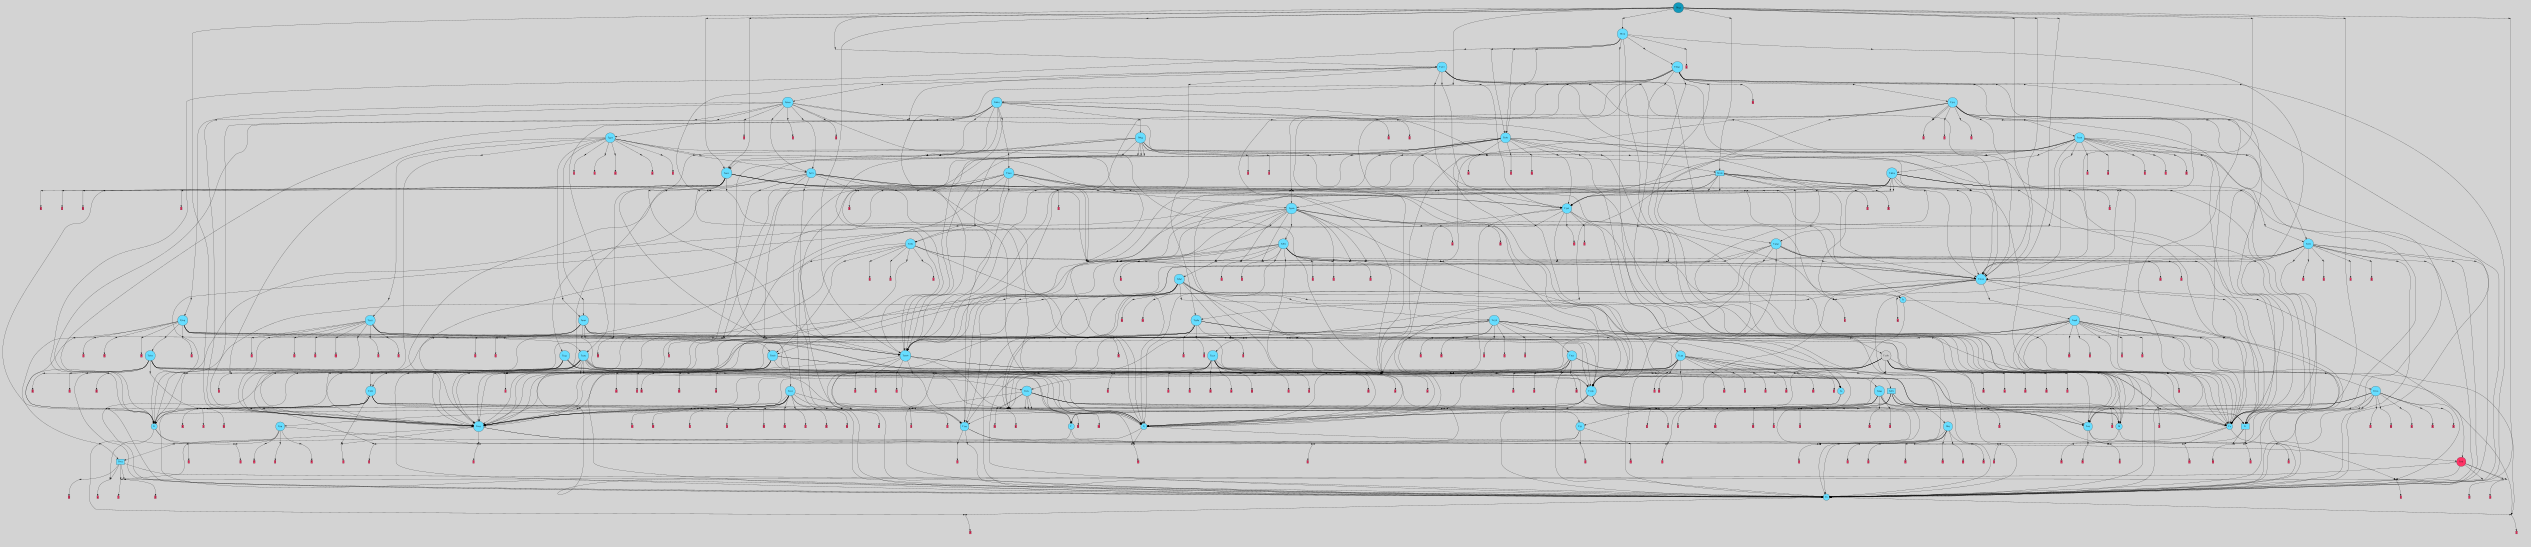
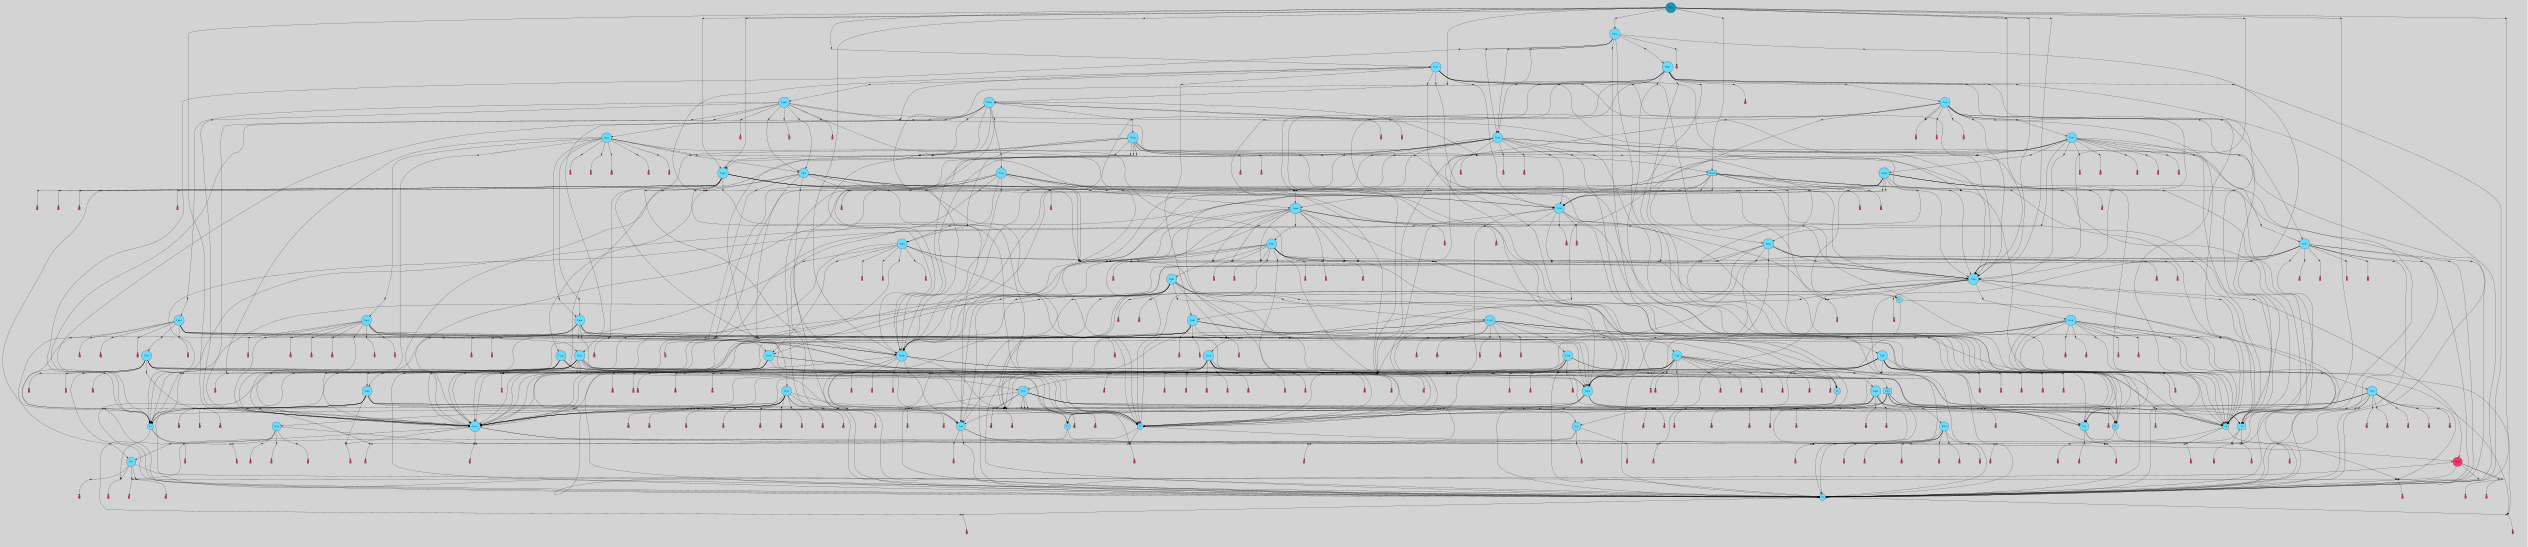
(1886, 356) -> (1882, 356)
(120, 462) -> (131, 462)
